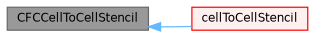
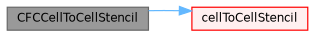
(176, 27) -> (164, 11)
